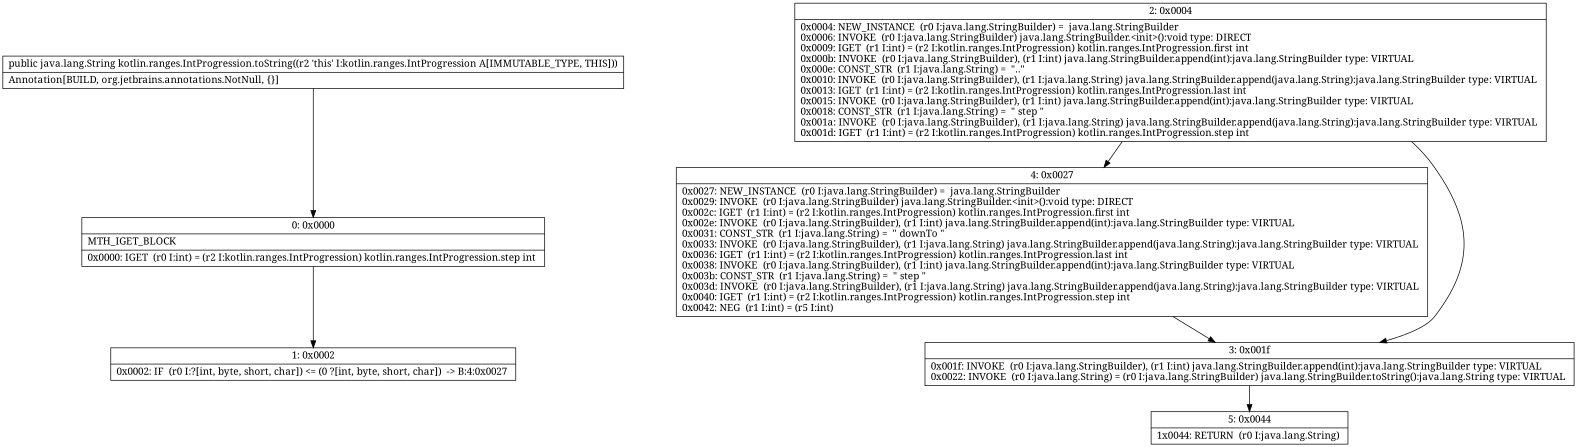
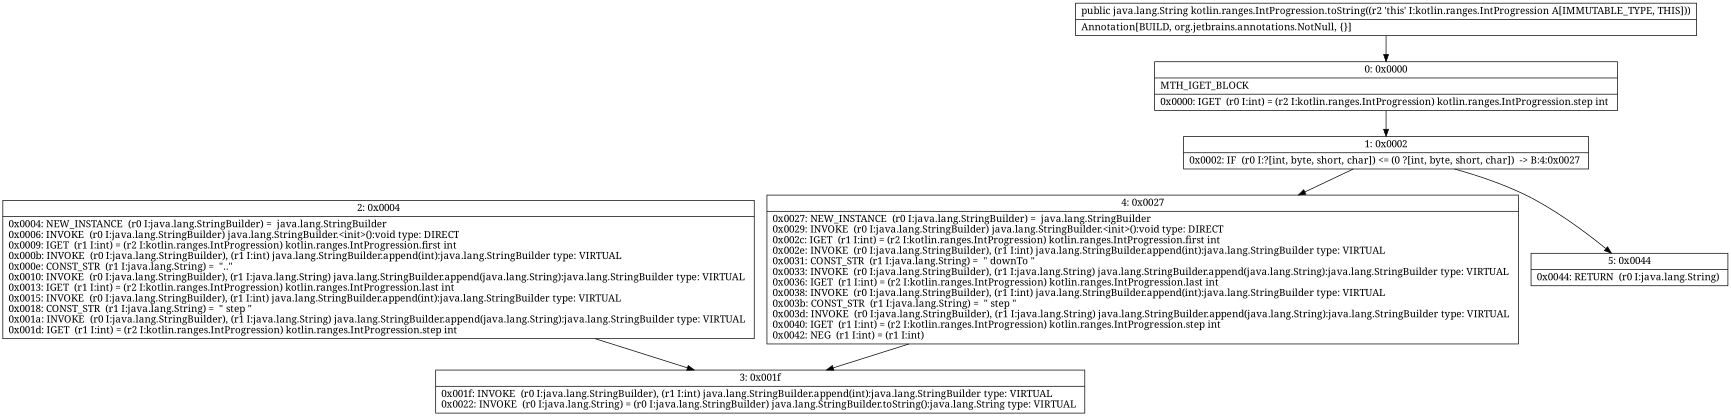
(1115, 152) -> (1329, 180)
(759, 308) -> (850, 335)
(1250, 395) -> (1535, 200)
(1250, 436) -> (1629, 277)
